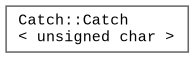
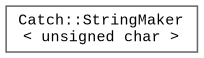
(97, 29) -> (102, 29)
